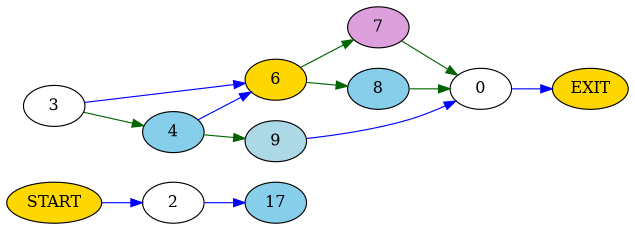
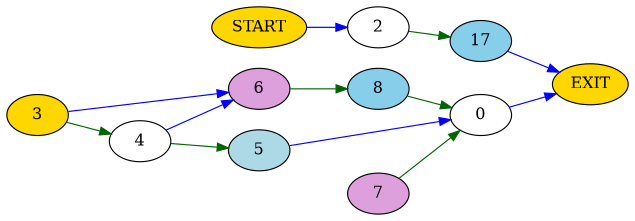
(322, 56) -> none
none -> (528, 60)
(276, 80) -> (259, 89)
(54, 106) -> (38, 115)
(173, 132) -> (140, 141)
(276, 141) -> (259, 150)
(219, 203) -> (424, 33)
